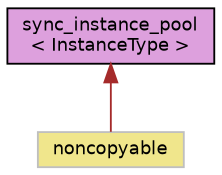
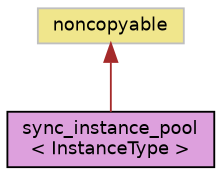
(111, 107) -> (111, 87)
